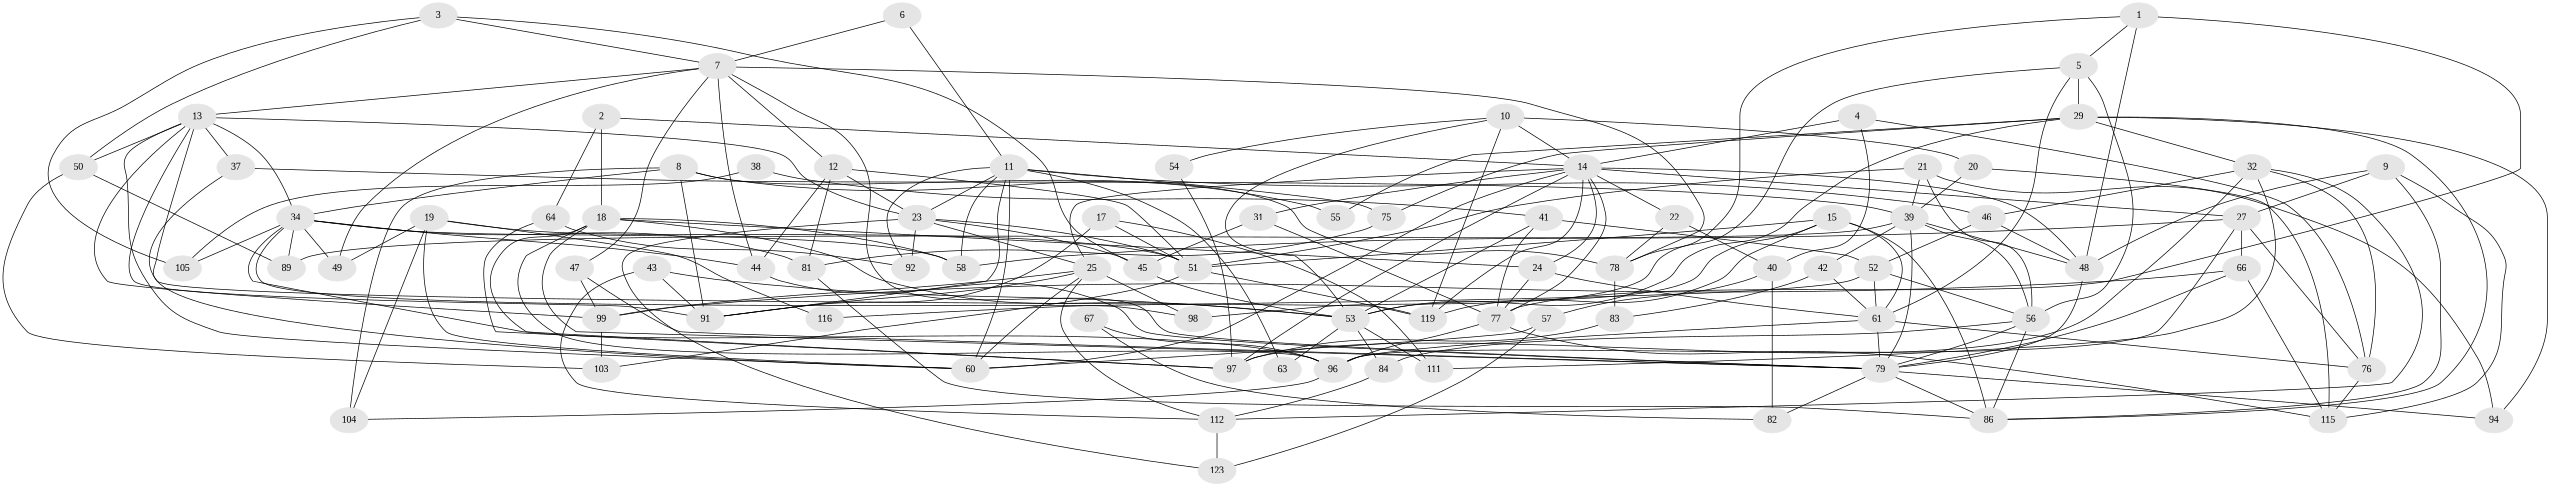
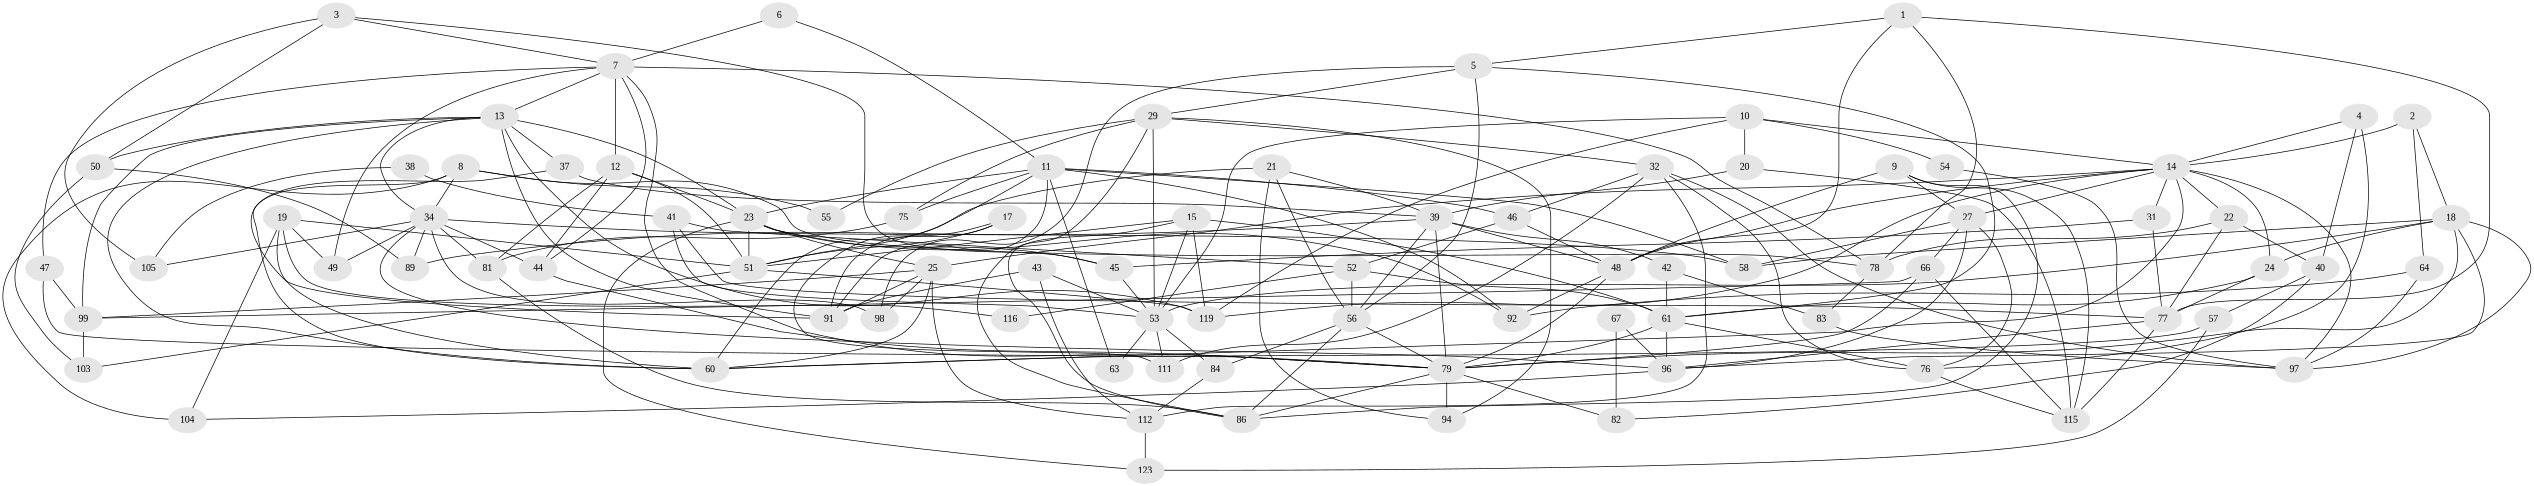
(1587, 256) -> (2196, 268)
none -> (1560, 295)
